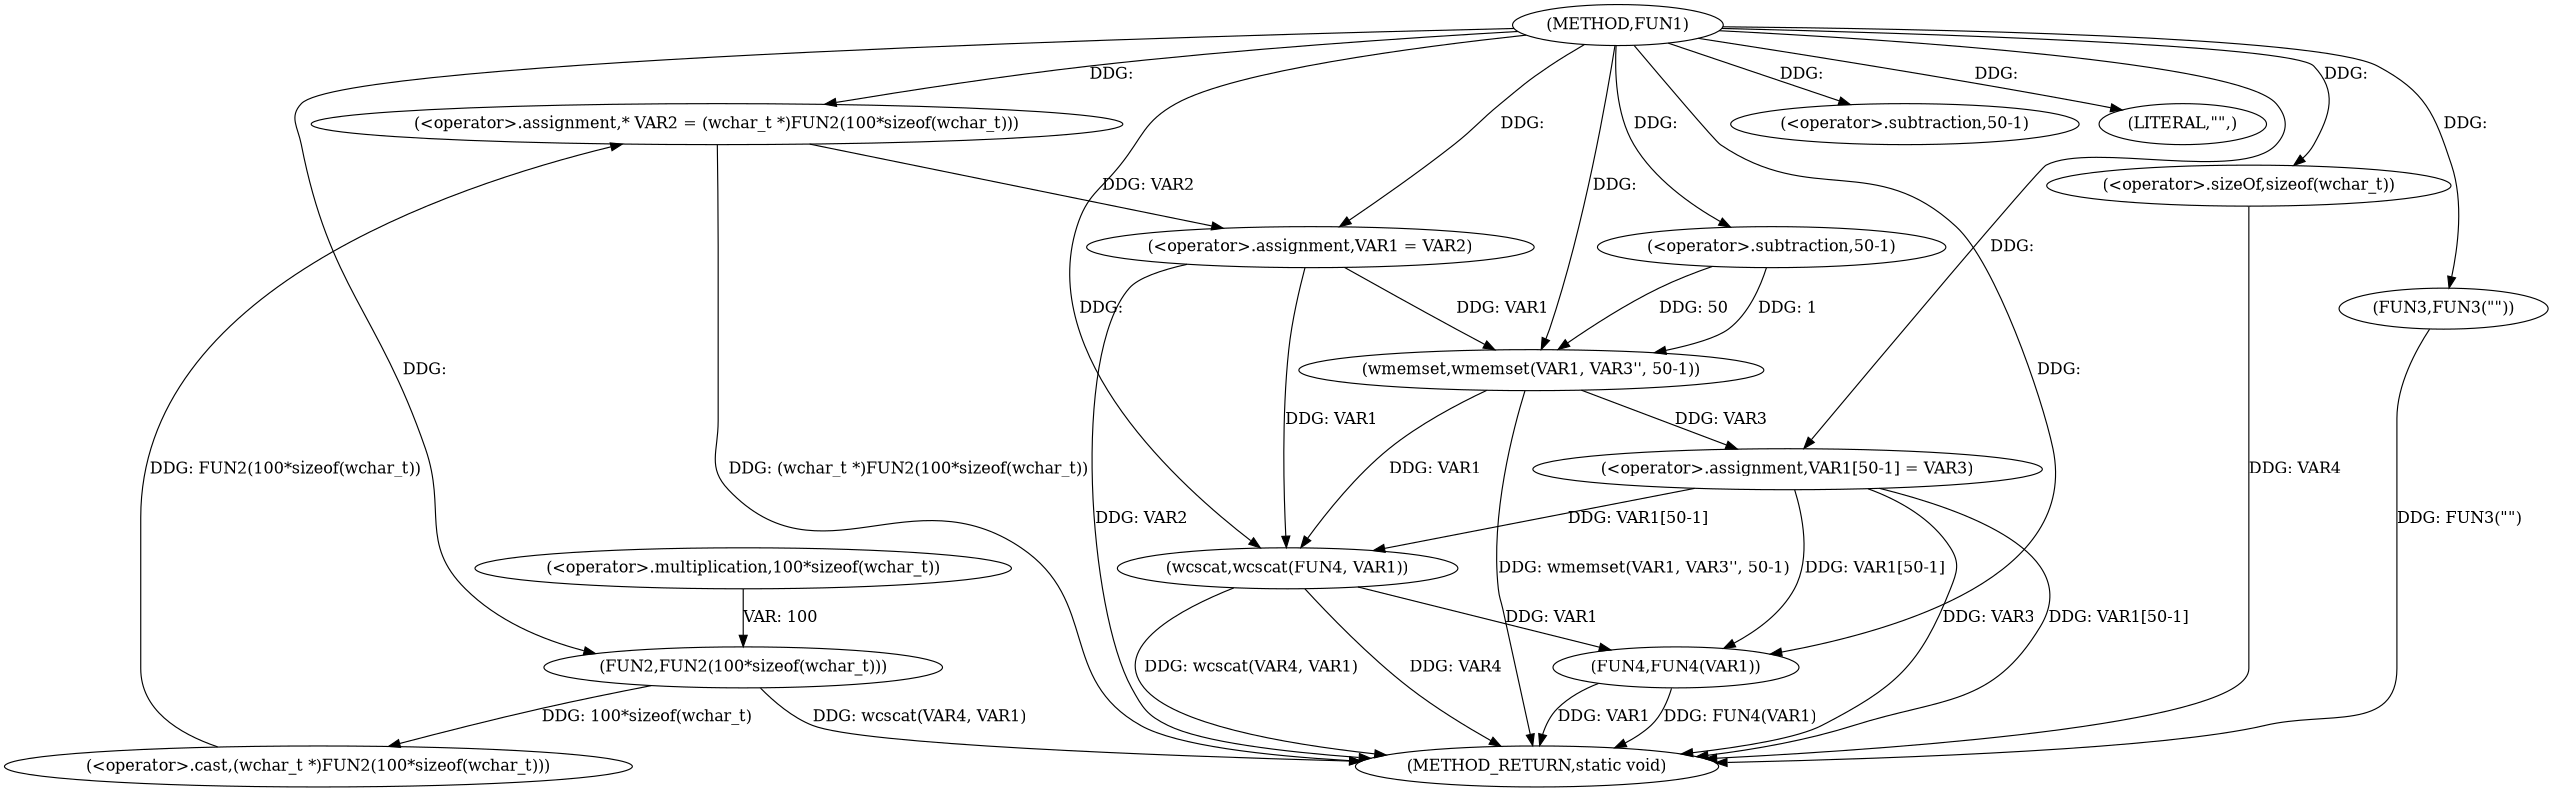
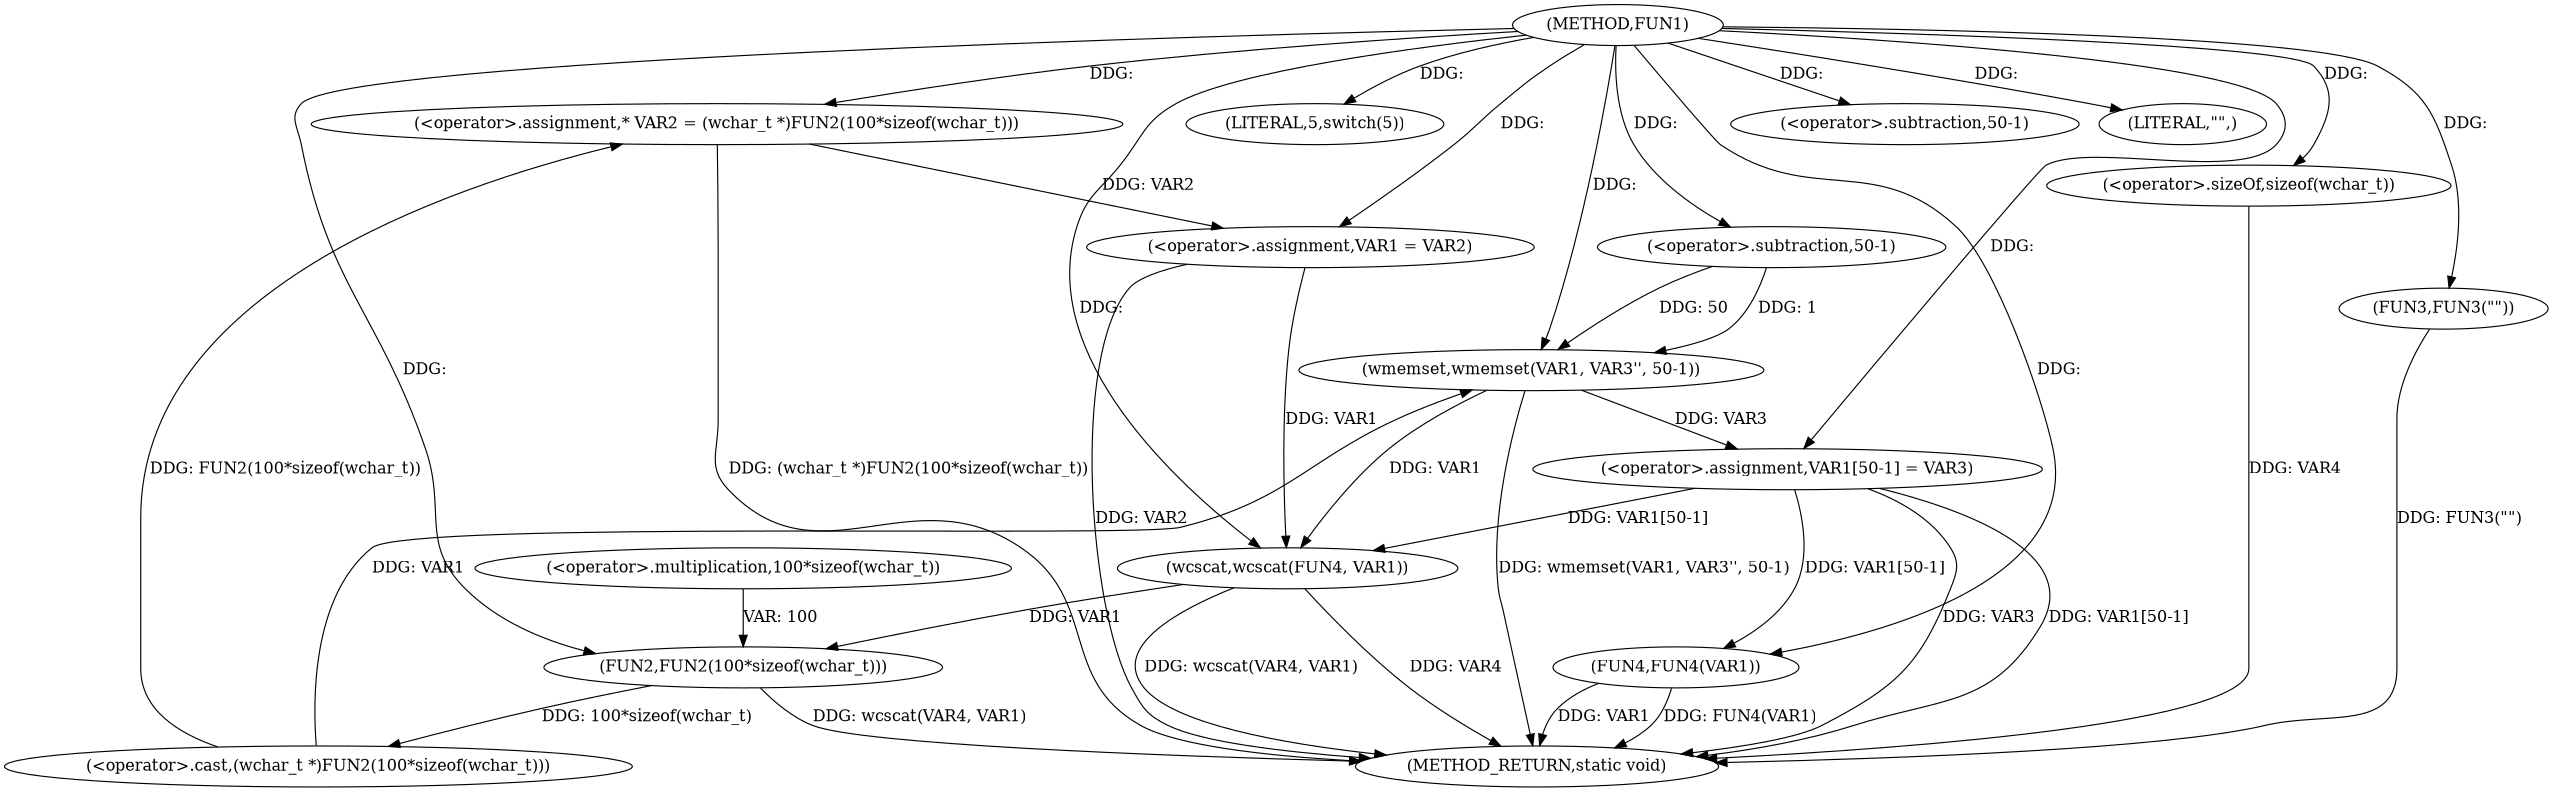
none -> (1315, 124)
(1414, 306) -> (759, 531)
(1479, 617) -> (1010, 613)
